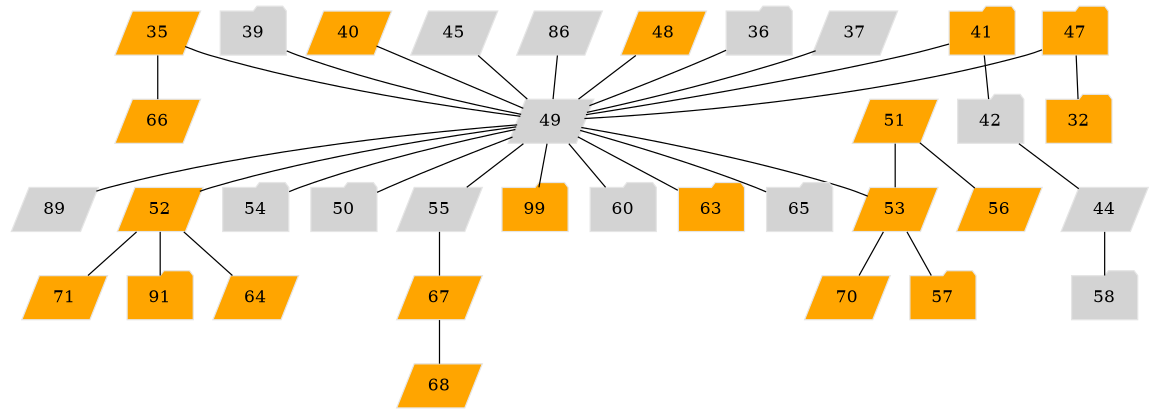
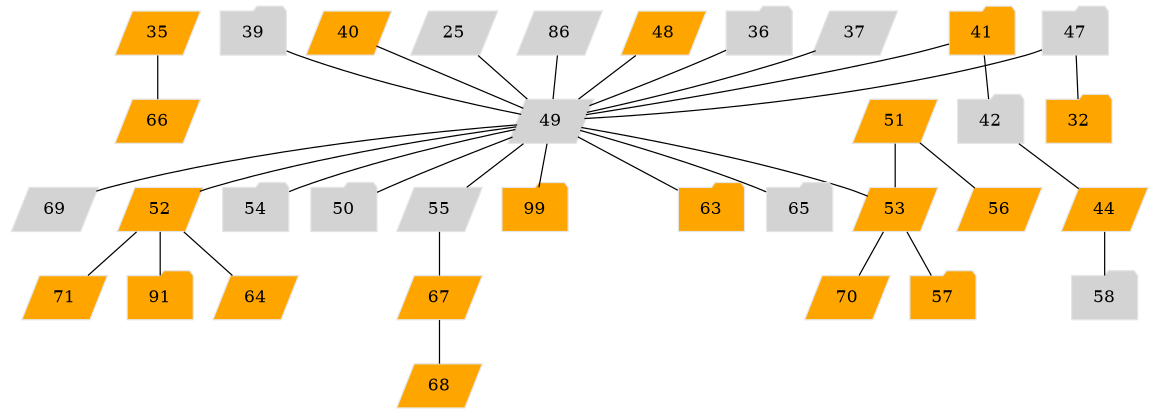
(454, 33) -> (454, 33)
(1075, 33) -> (1075, 33)
(351, 89) -> none
(55, 209) -> (55, 209)
(623, 209) -> none
(1105, 209) -> (1105, 209)
